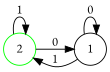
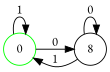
(20, 49) -> (20, 49)
(90, 49) -> (90, 49)
